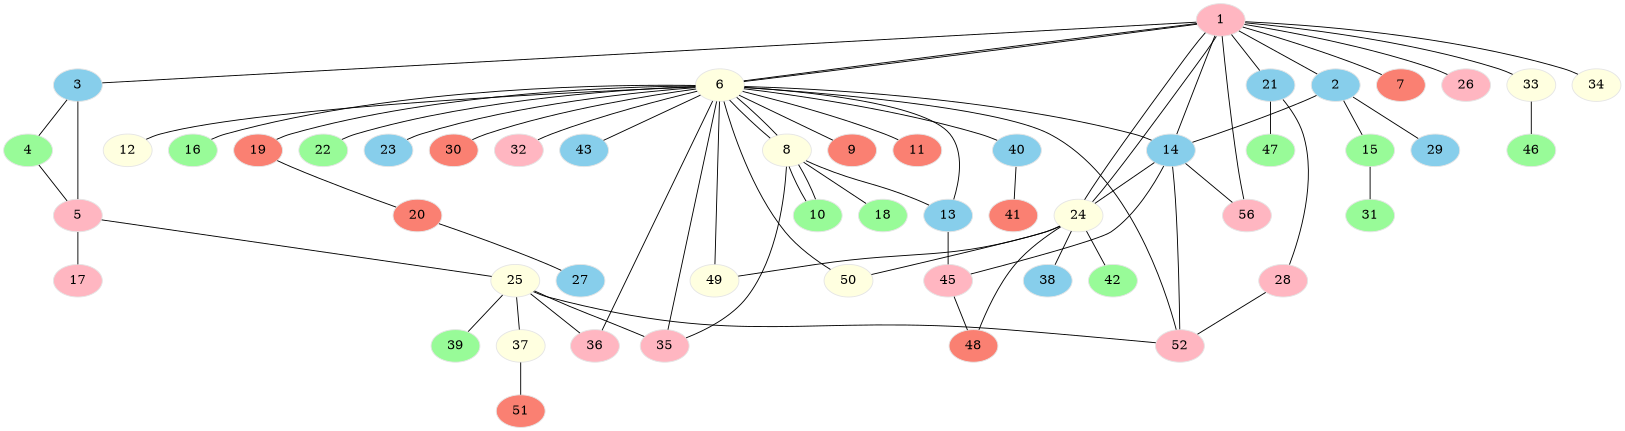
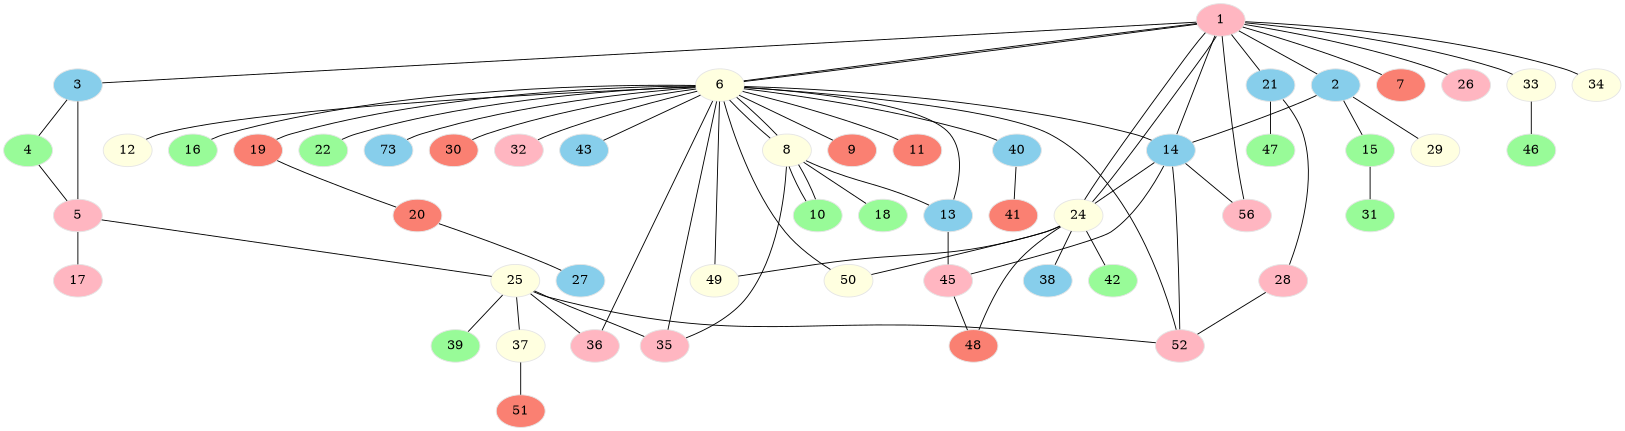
(388, 150) -> (388, 150)
(1435, 150) -> (1435, 150)
